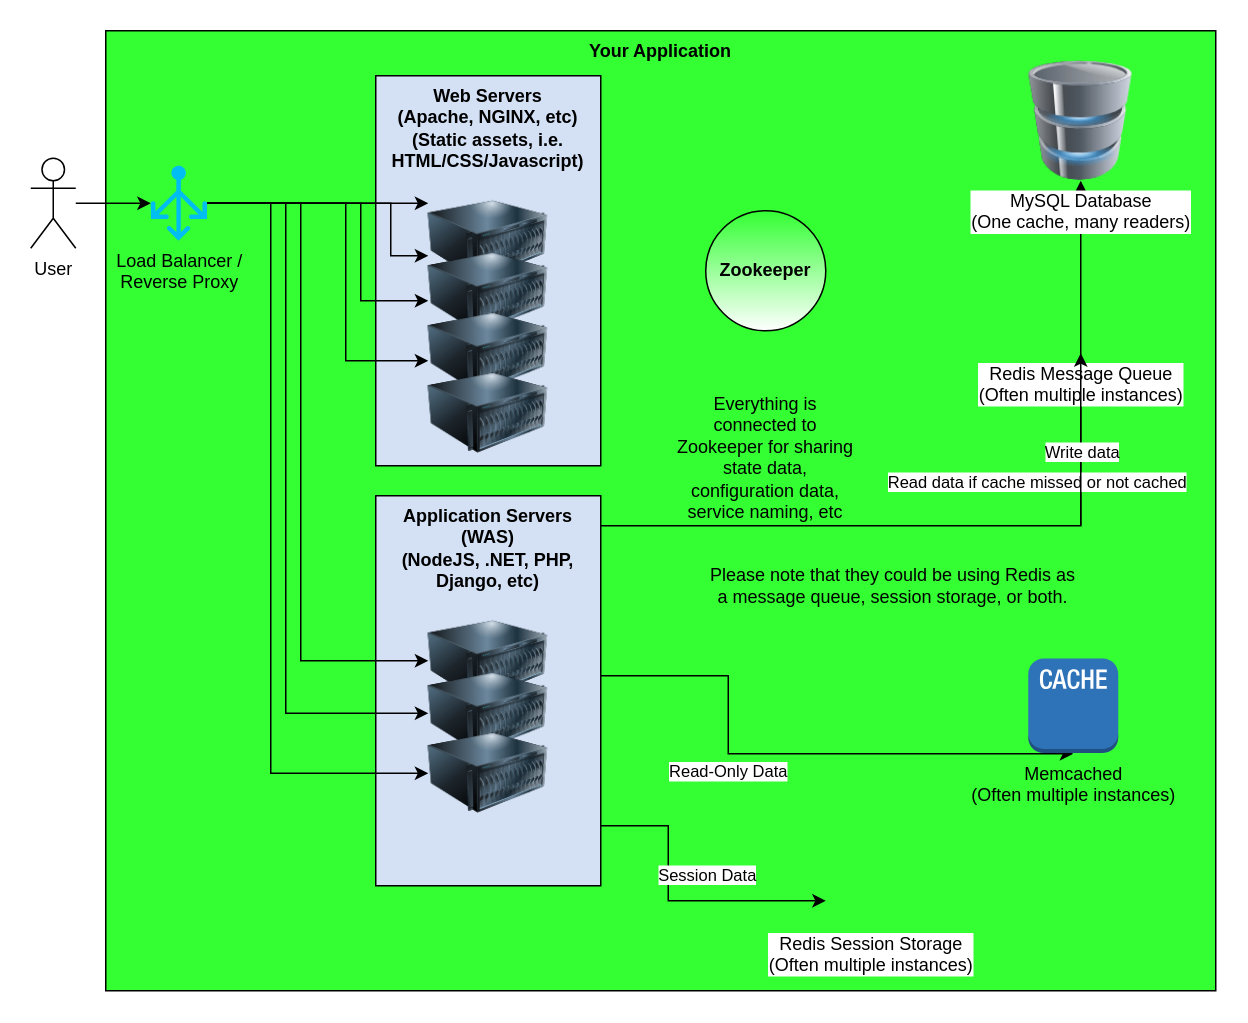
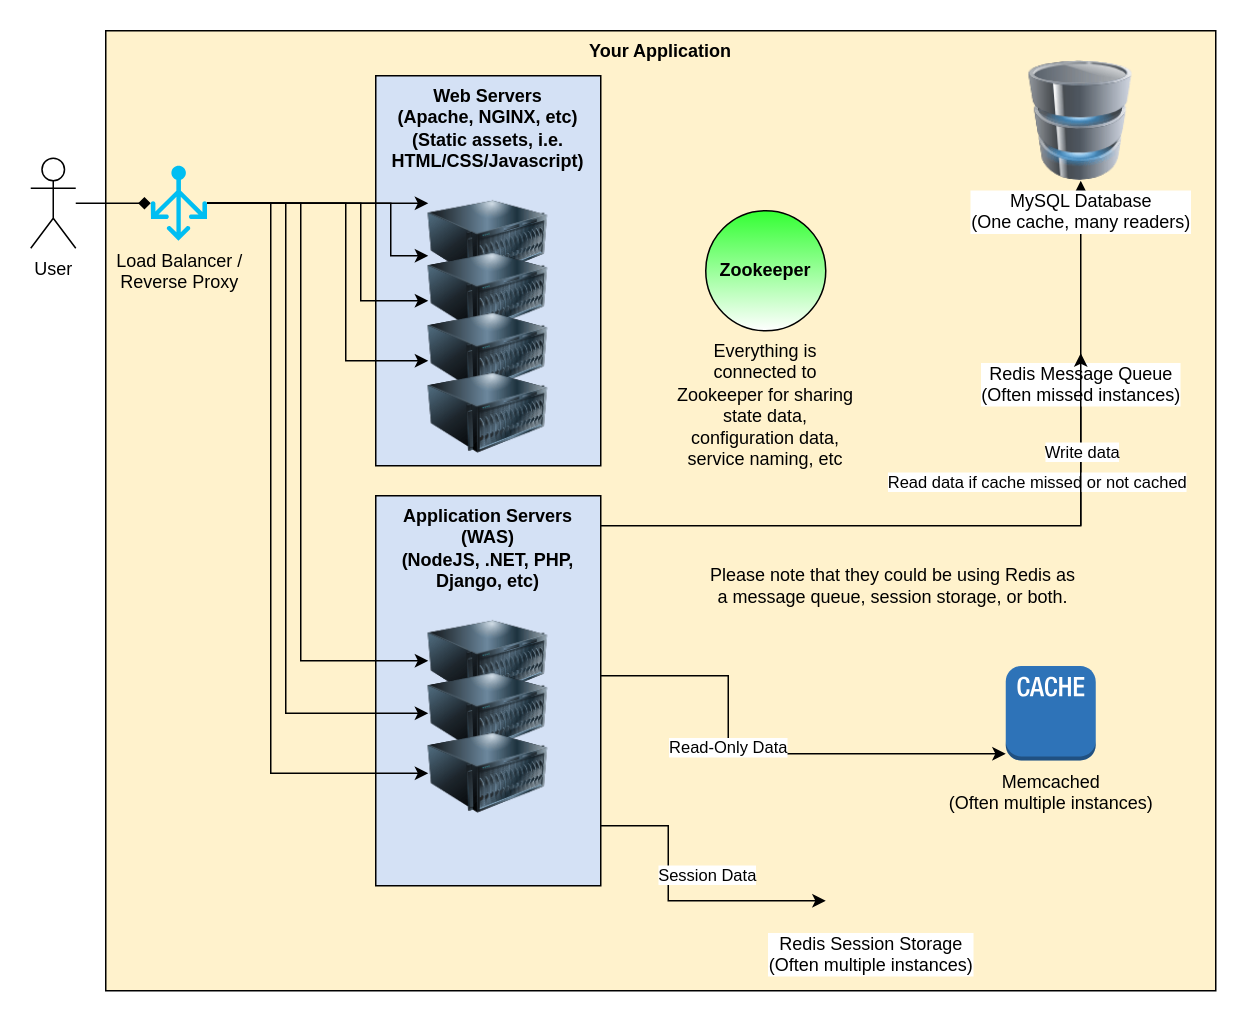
(123, 203) -> (122, 203)
(1082, 385) -> (1082, 385)
(766, 451) -> (766, 398)
(661, 511) -> (661, 511)
(1073, 706) -> (1051, 713)
